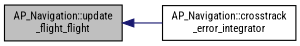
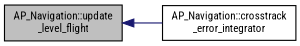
(63, 23) -> (63, 23)
